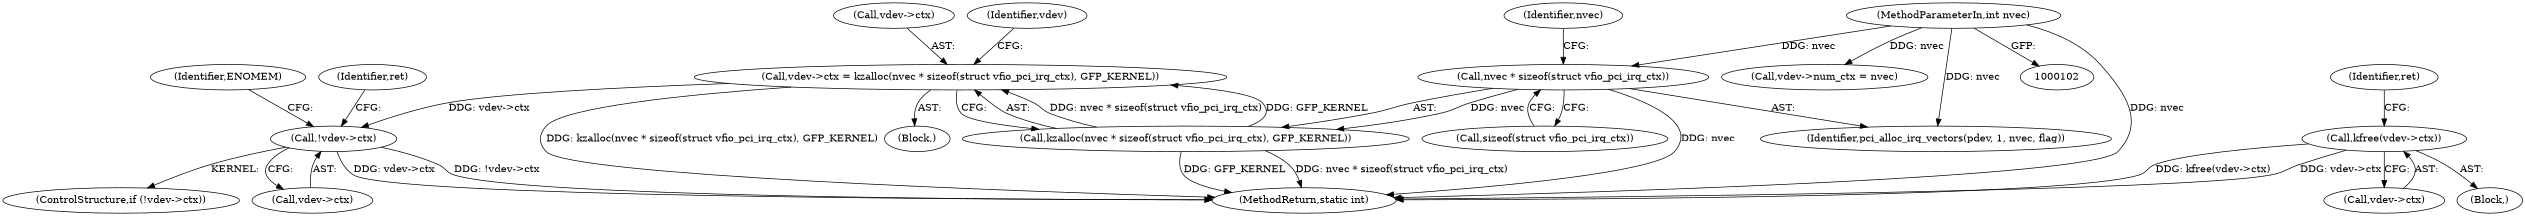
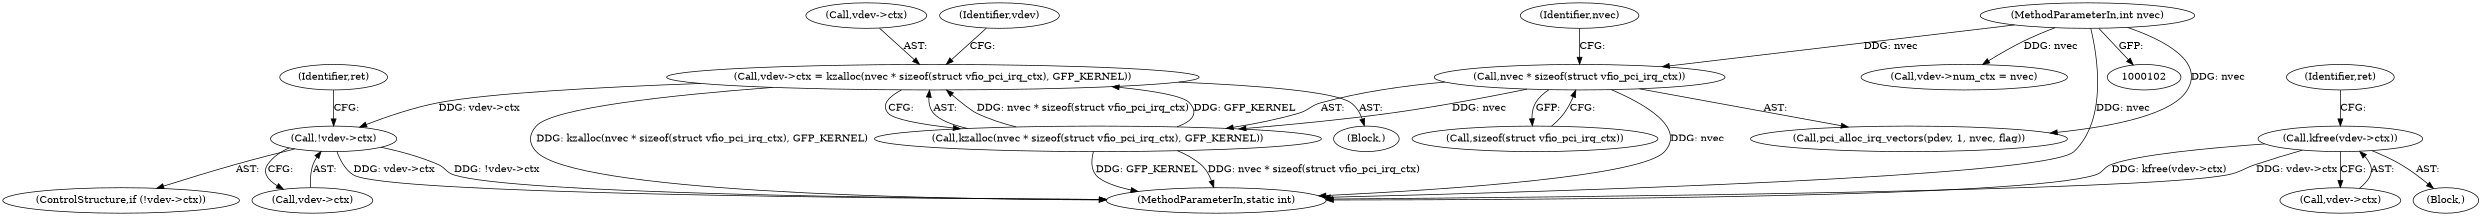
(228, 77) -> none
(1578, 108) -> (1550, 108)
(1936, 139) -> (1909, 139)
(237, 170) -> (249, 170)
(1304, 200) -> (1216, 200)
